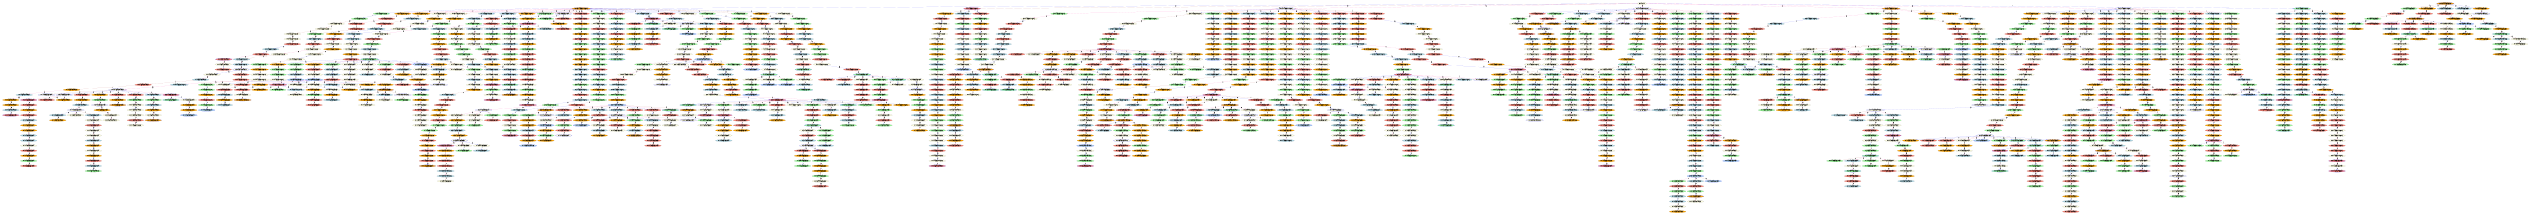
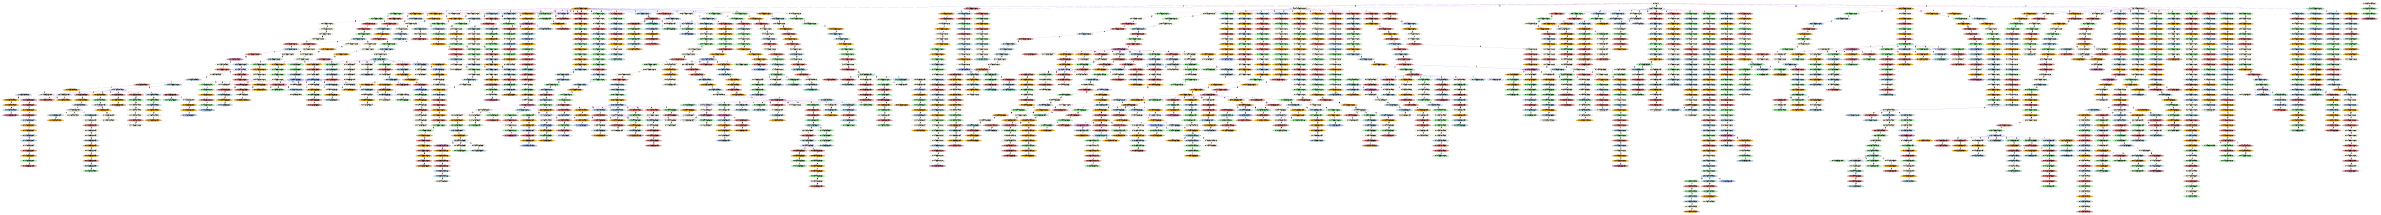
none -> (1143, 102)
(1085, 146) -> none
